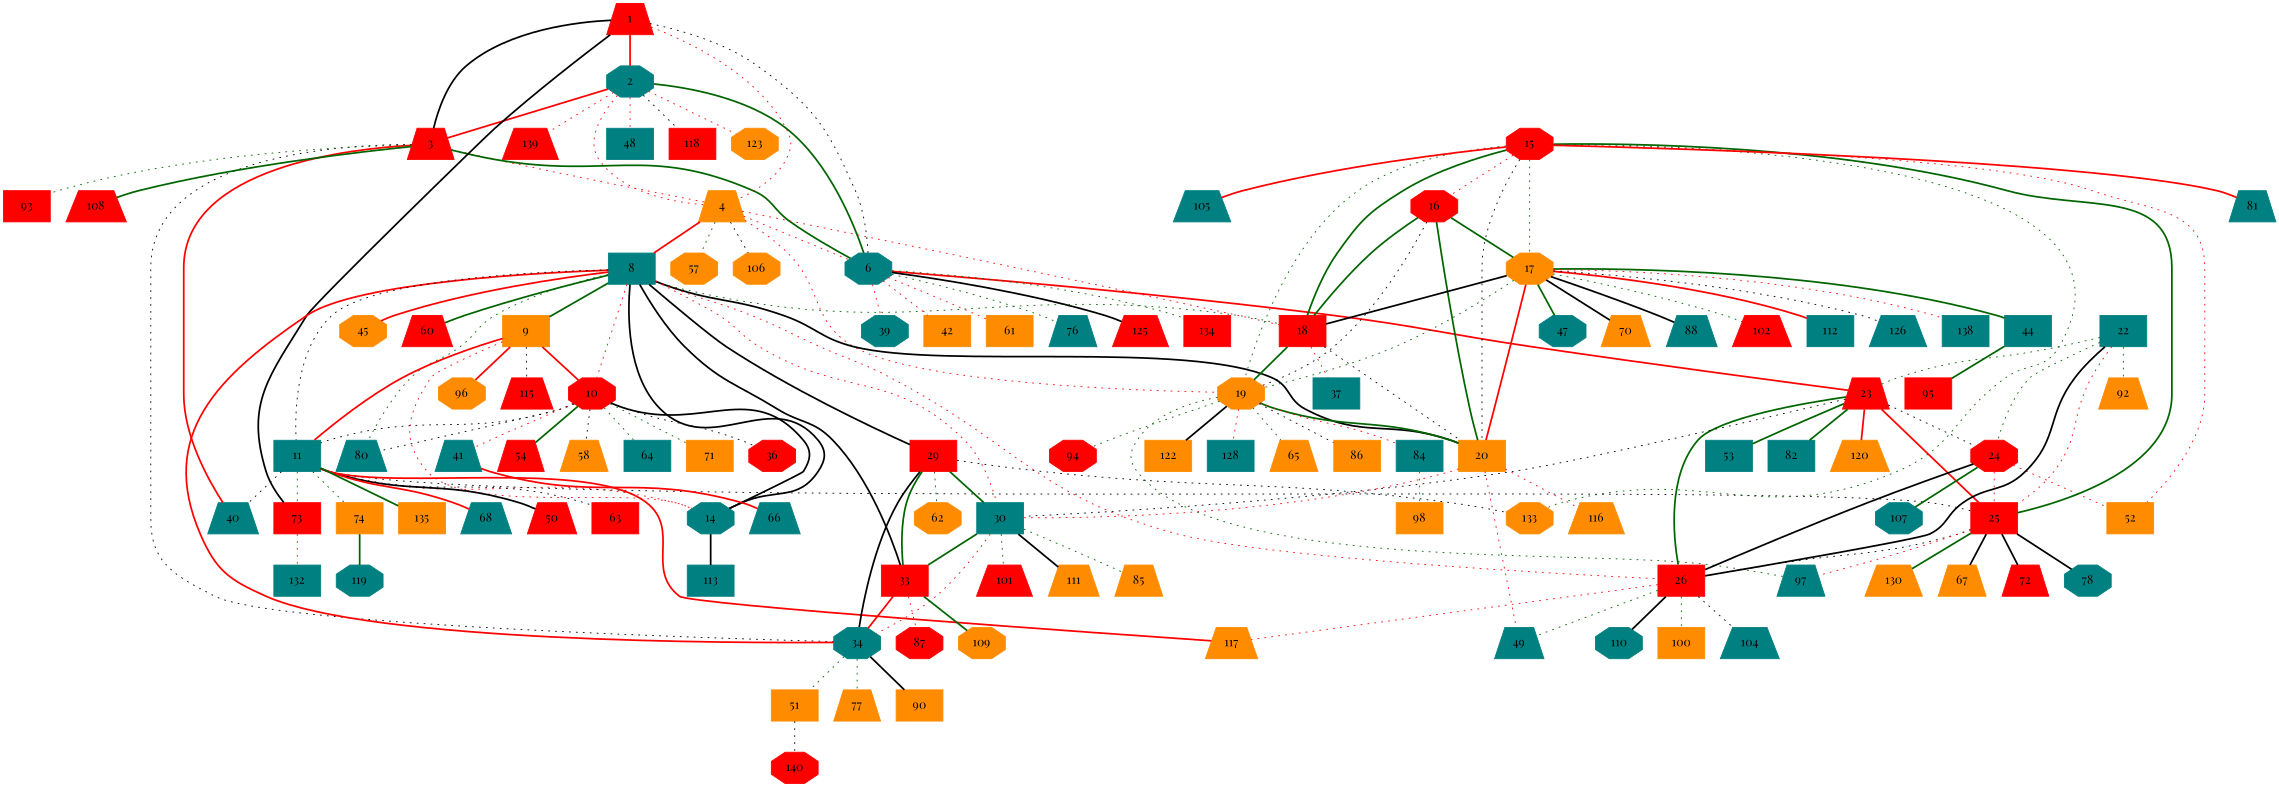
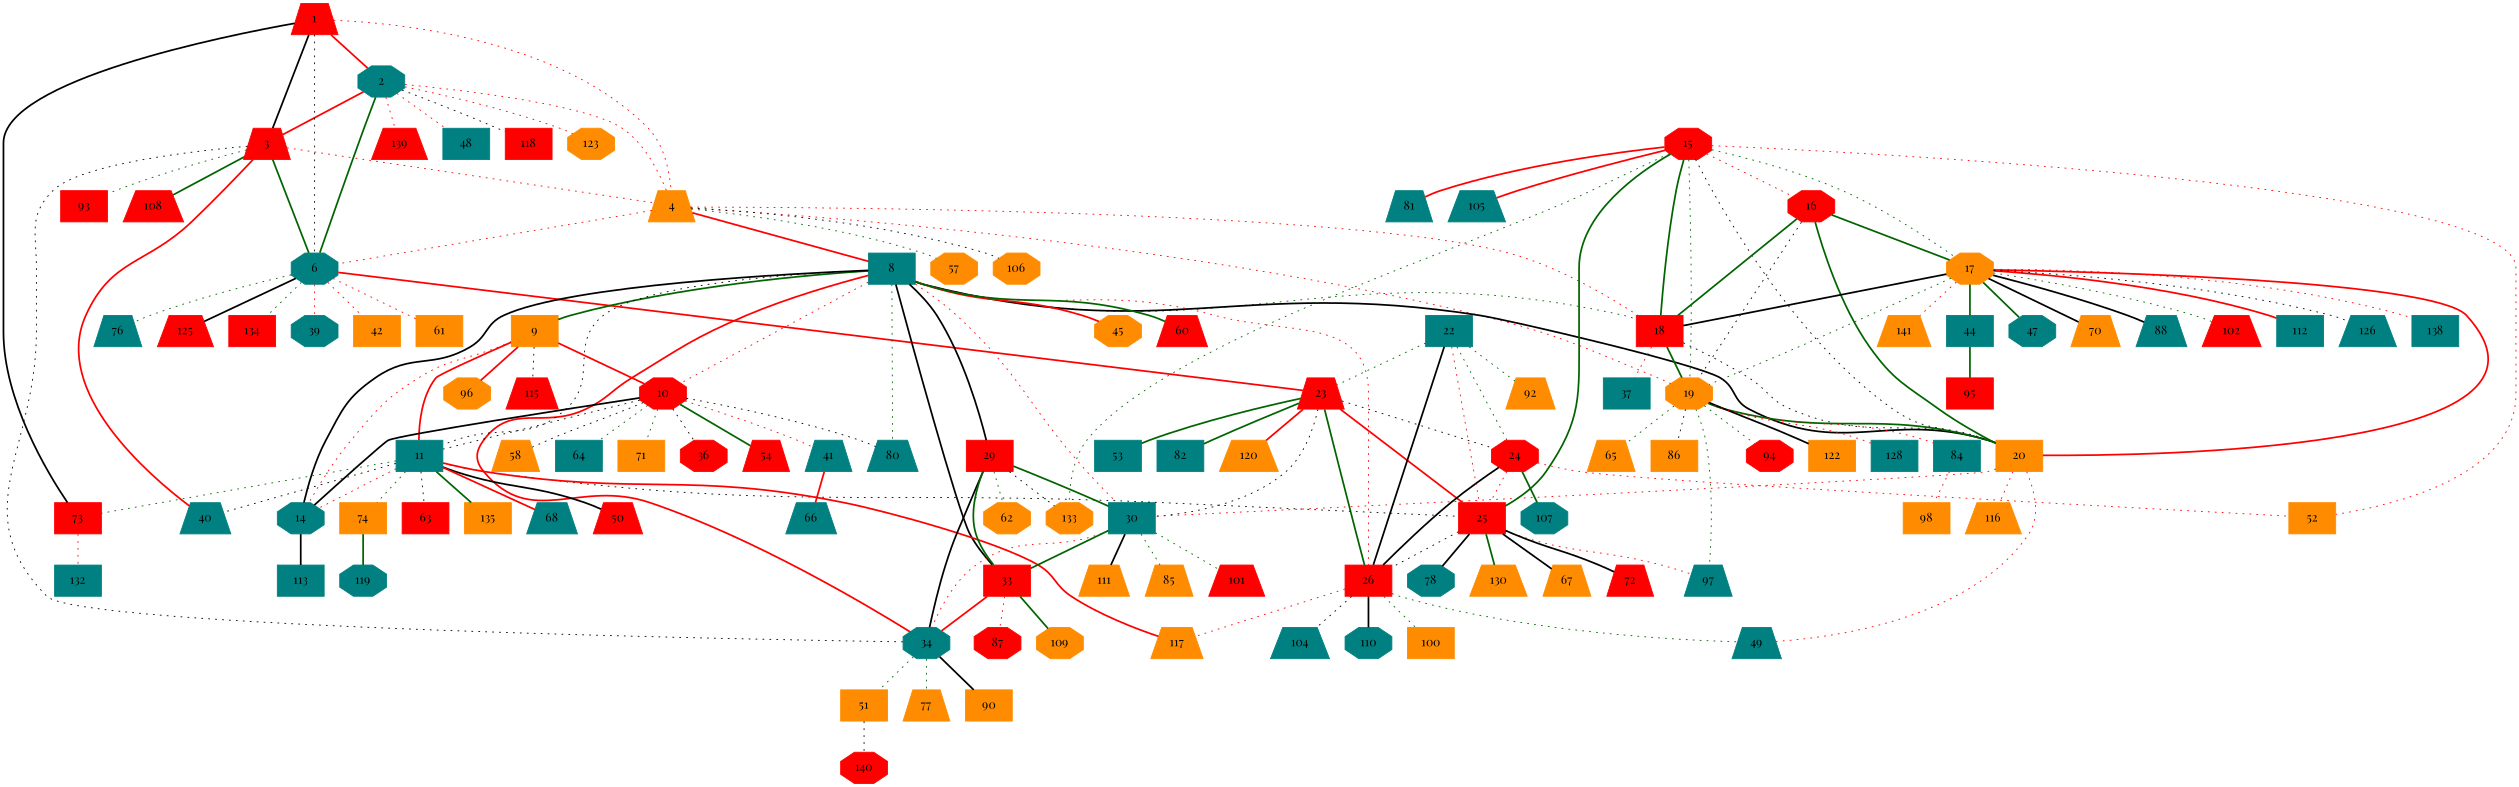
none -> (1904, 331)
